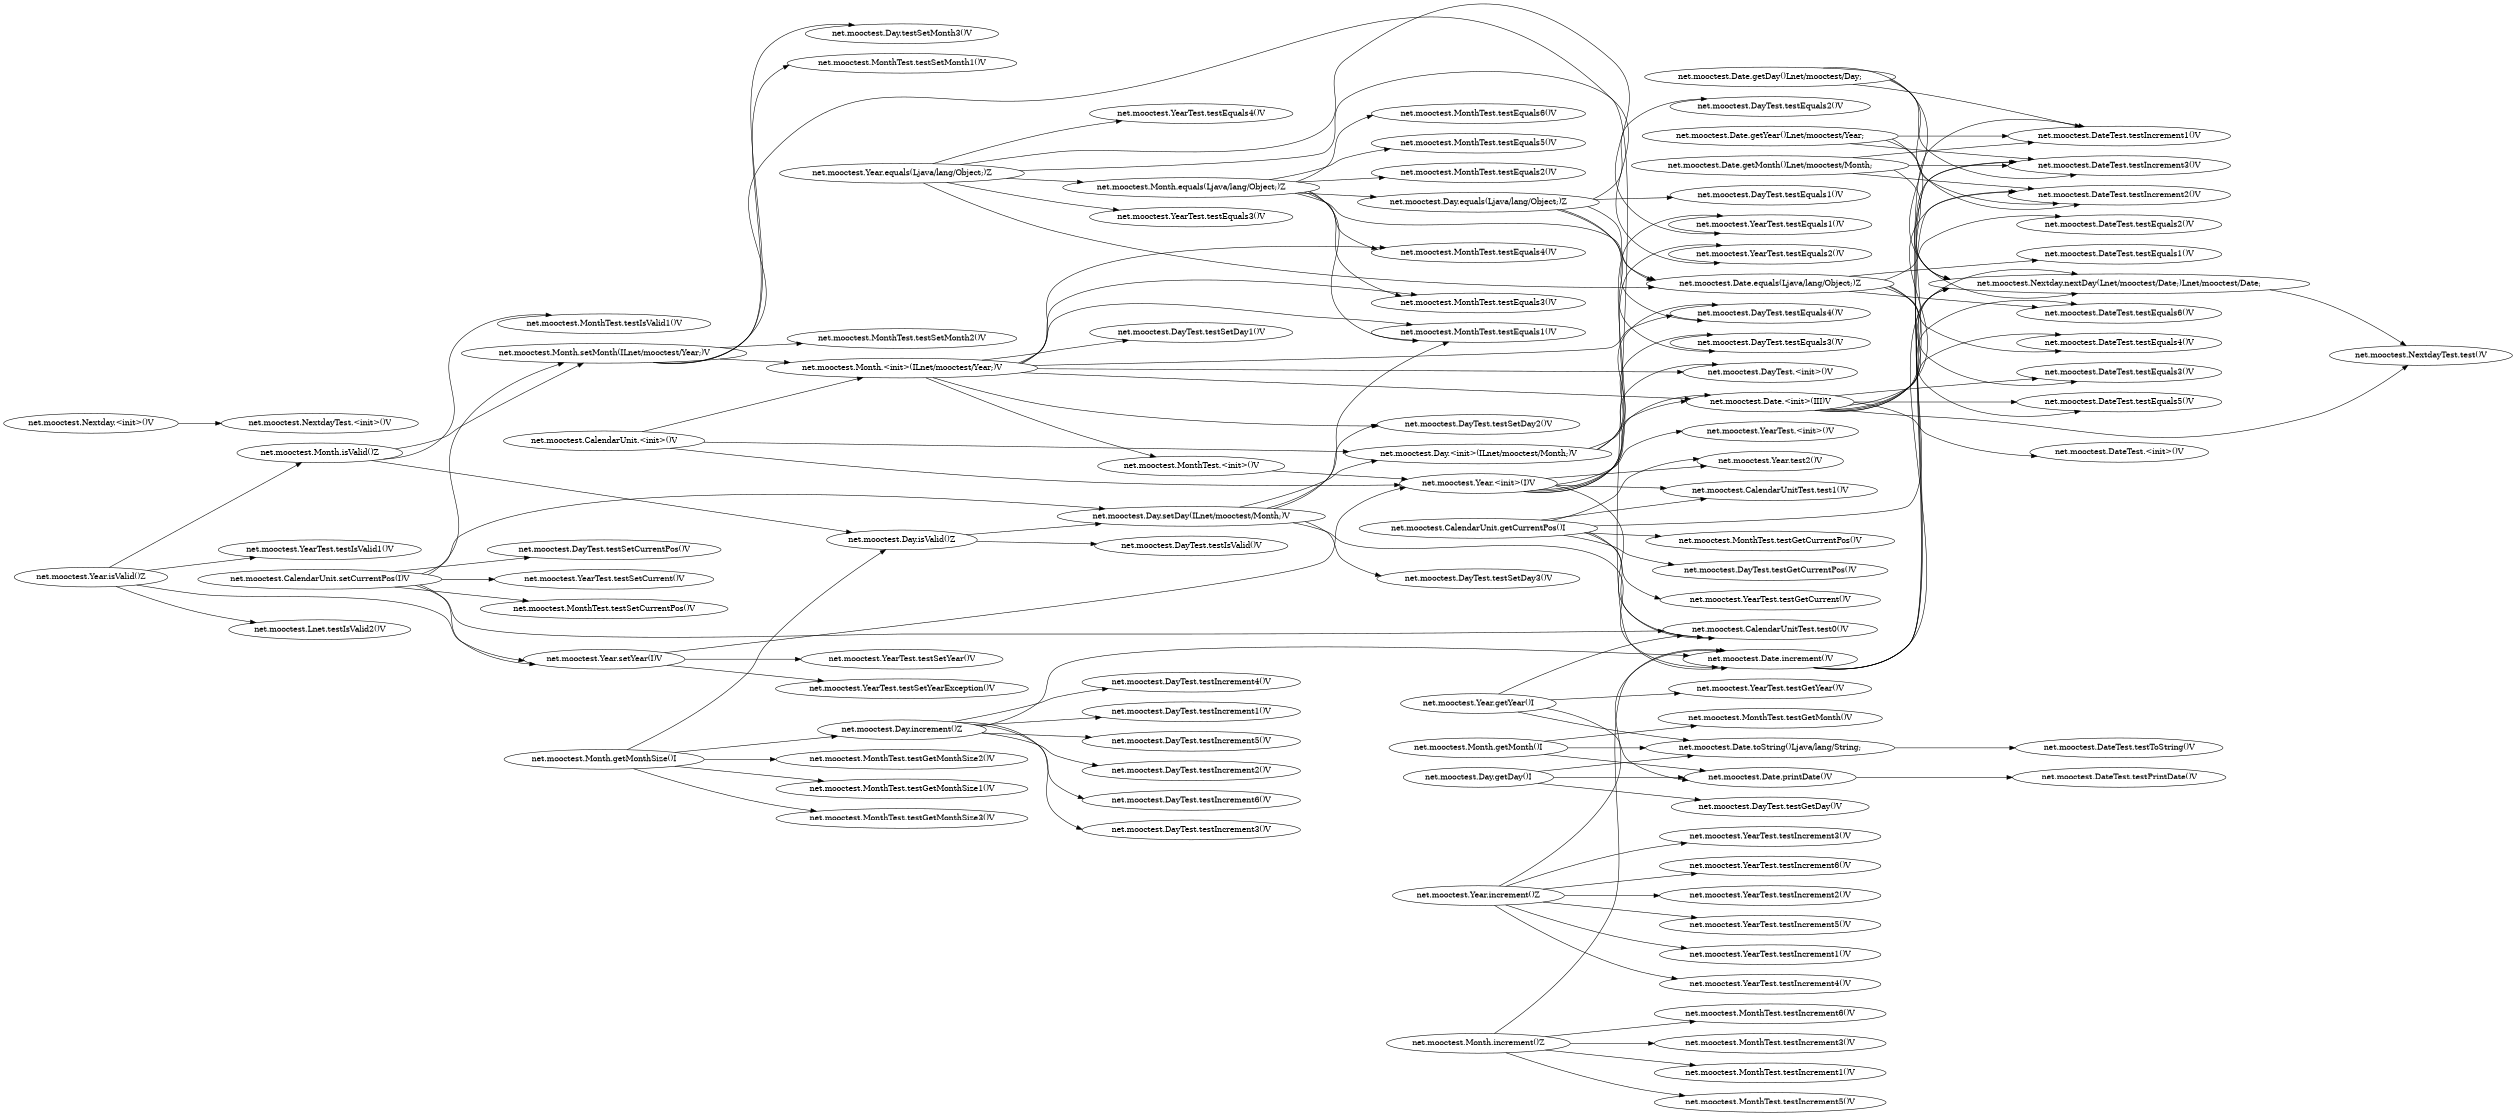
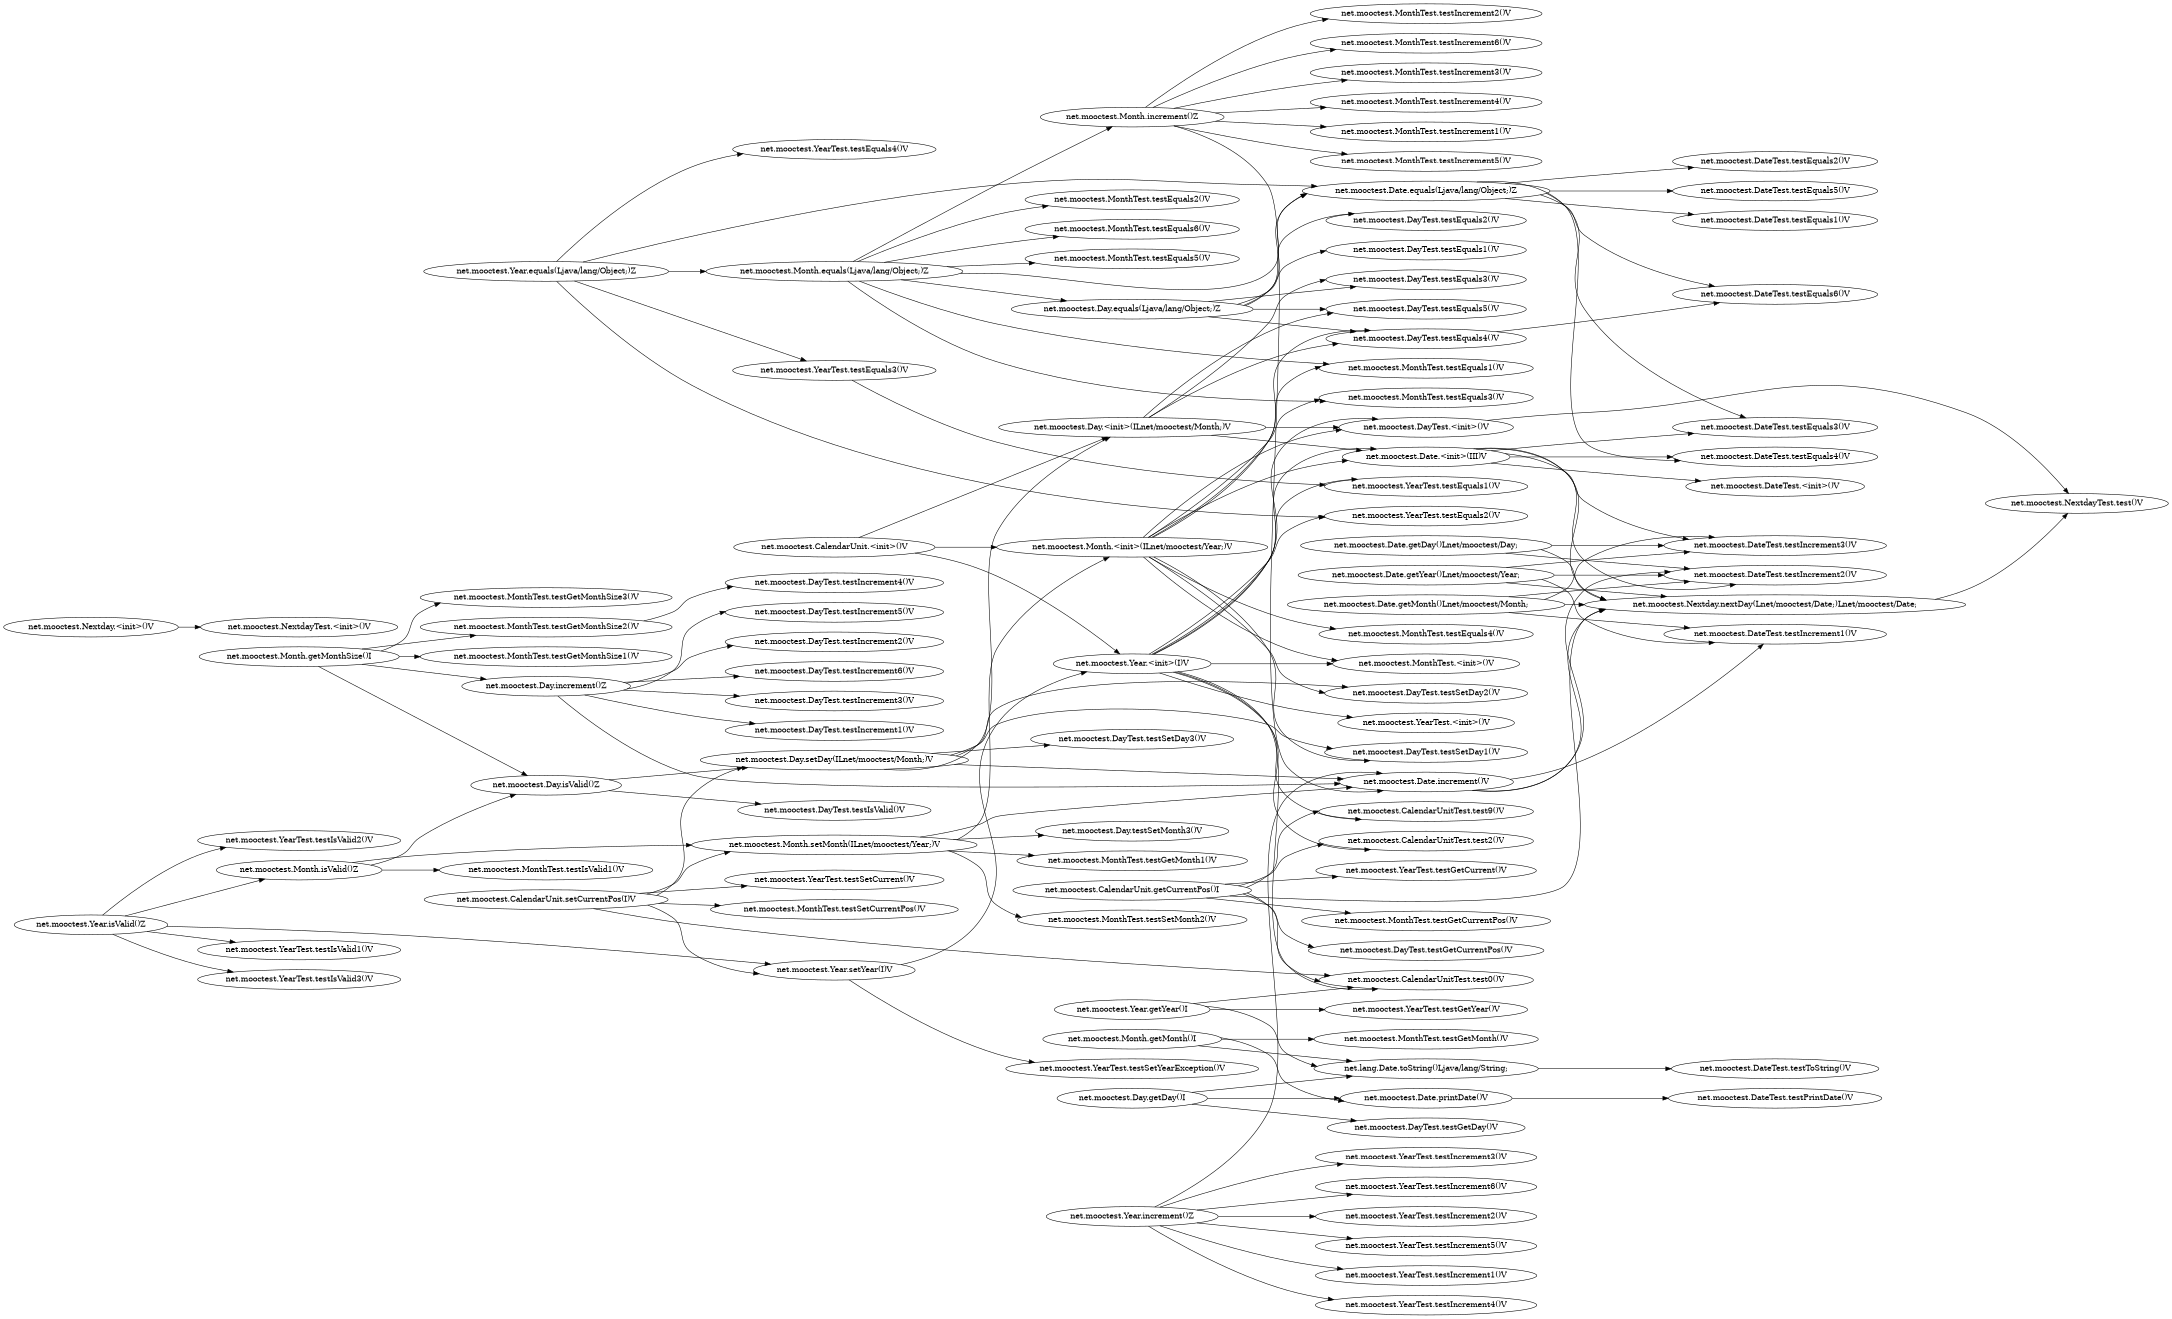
none -> (1426, 14)
(1387, 33) -> (1079, 460)
(902, 63) -> (1132, 861)
none -> (1426, 102)
(1965, 102) -> none
(1343, 233) -> (979, 194)
none -> (1426, 309)
(1933, 325) -> (1605, 319)
(1933, 402) -> none
(1341, 416) -> (1136, 709)
(1919, 420) -> none
none -> (1300, 427)
(2123, 436) -> (1791, 387)
(1770, 461) -> (1426, 841)
(1340, 475) -> (1266, 664)
(1770, 491) -> (1426, 812)
(604, 550) -> none
(320, 630) -> (299, 841)
(902, 659) -> none
(1027, 706) -> (684, 602)
(1770, 748) -> (1426, 1069)
(1624, 755) -> none
none -> (299, 980)
